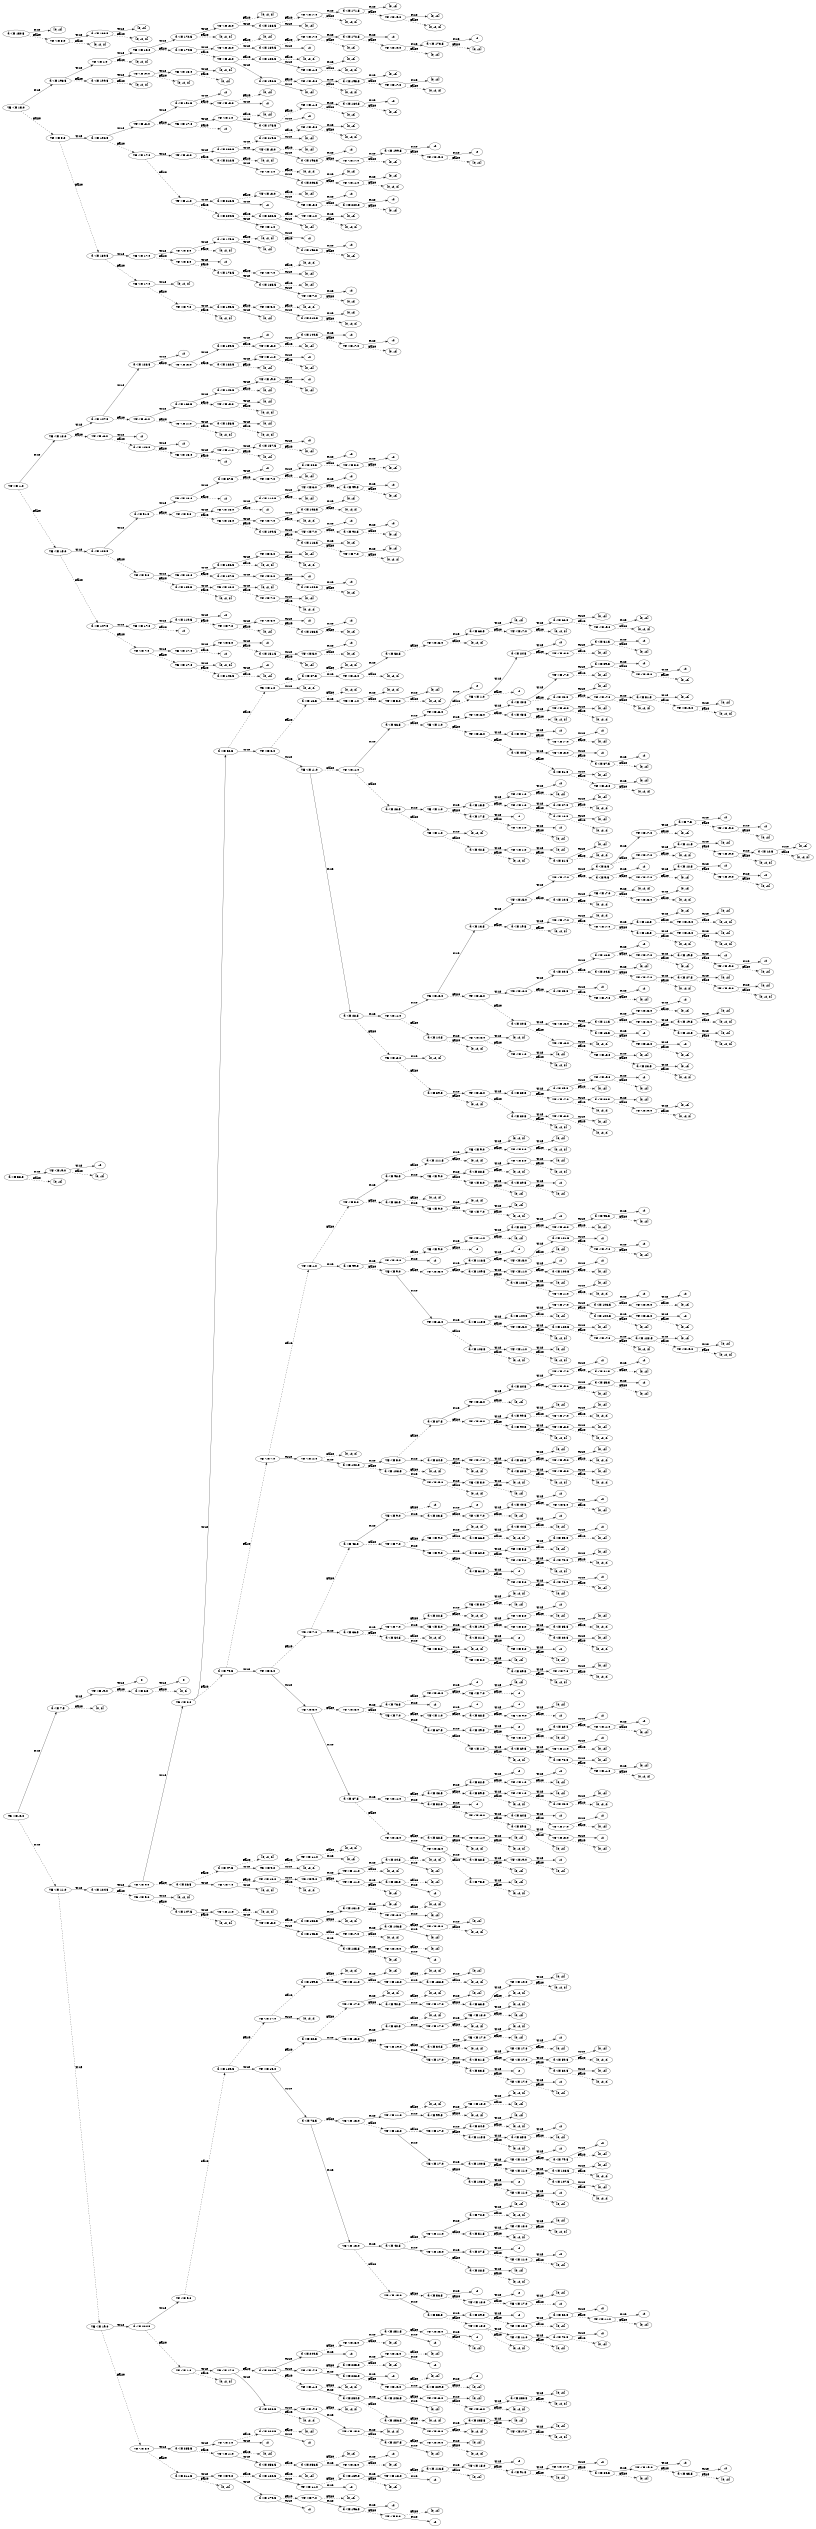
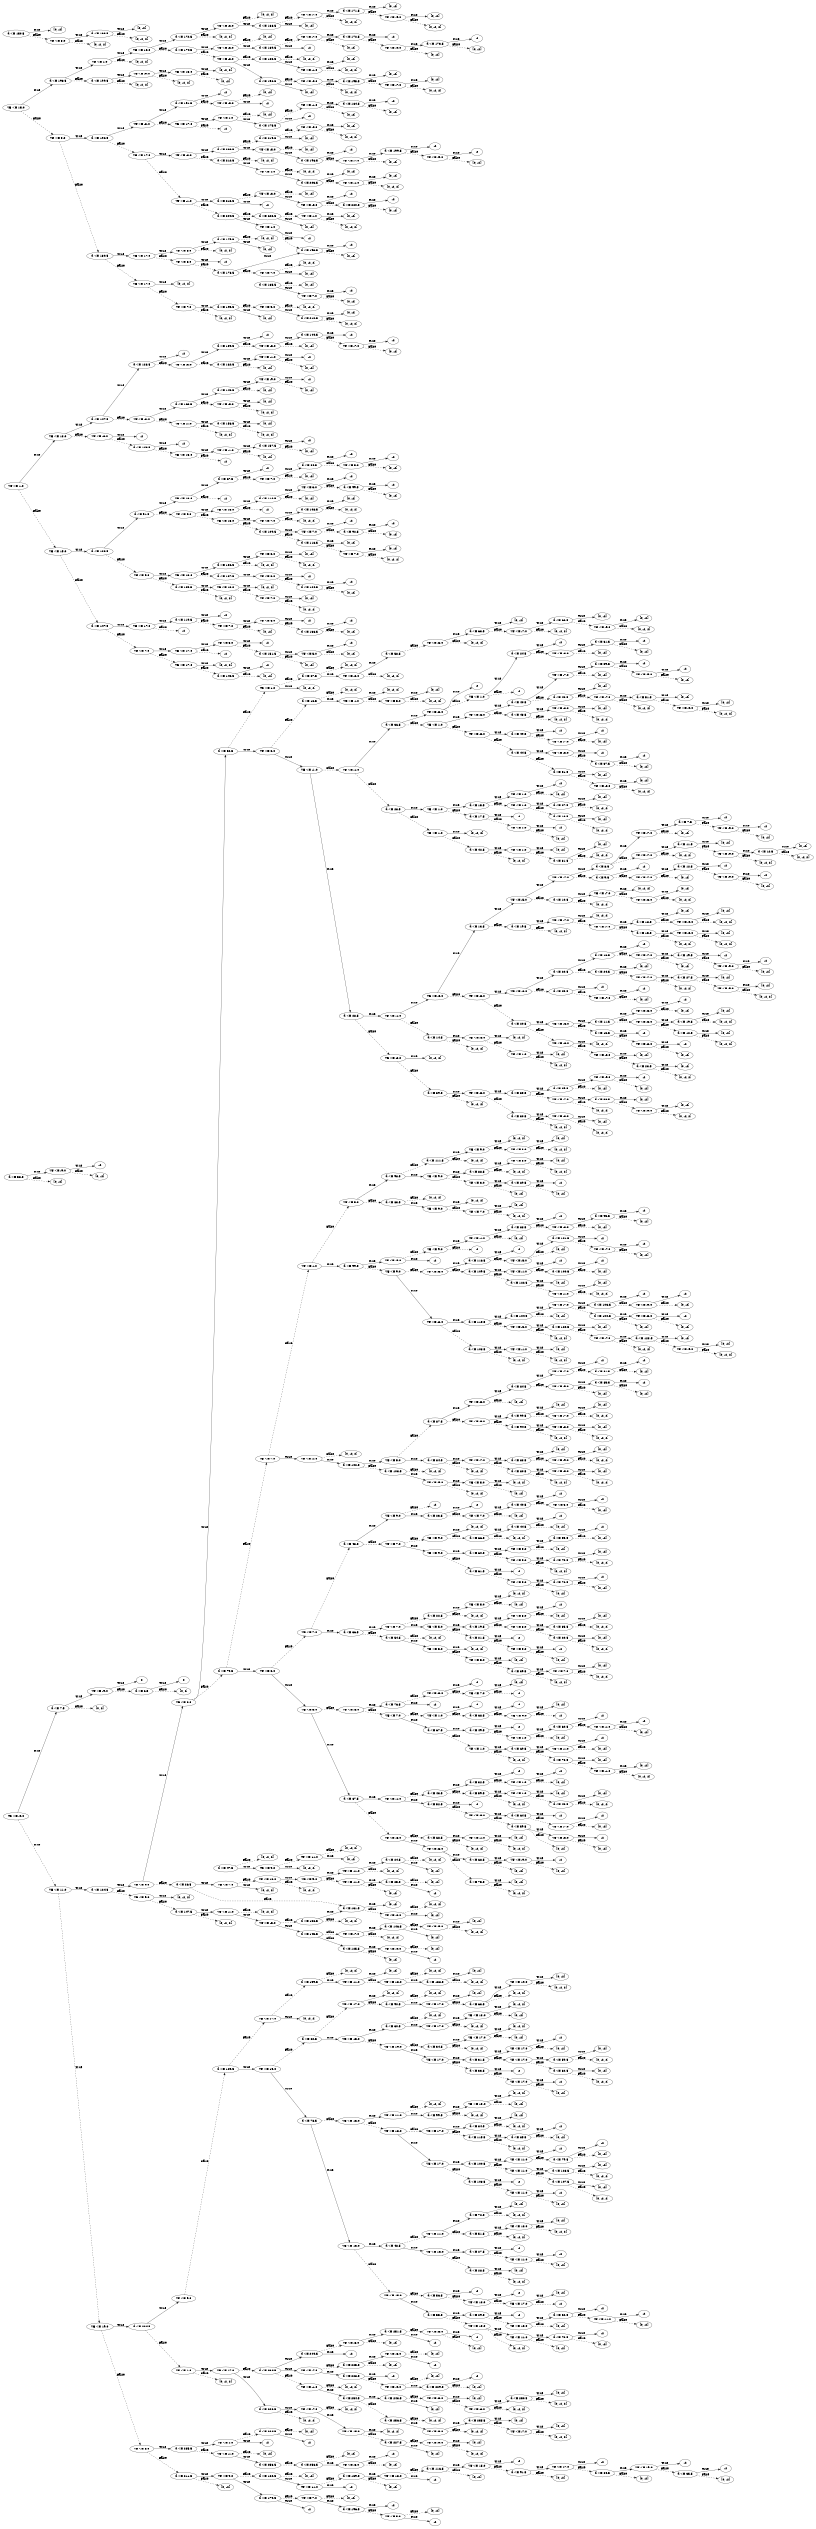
(247, 142) -> (247, 142)
(246, 279) -> (267, 262)
(204, 1877) -> (264, 1901)
(330, 1939) -> (330, 1939)
